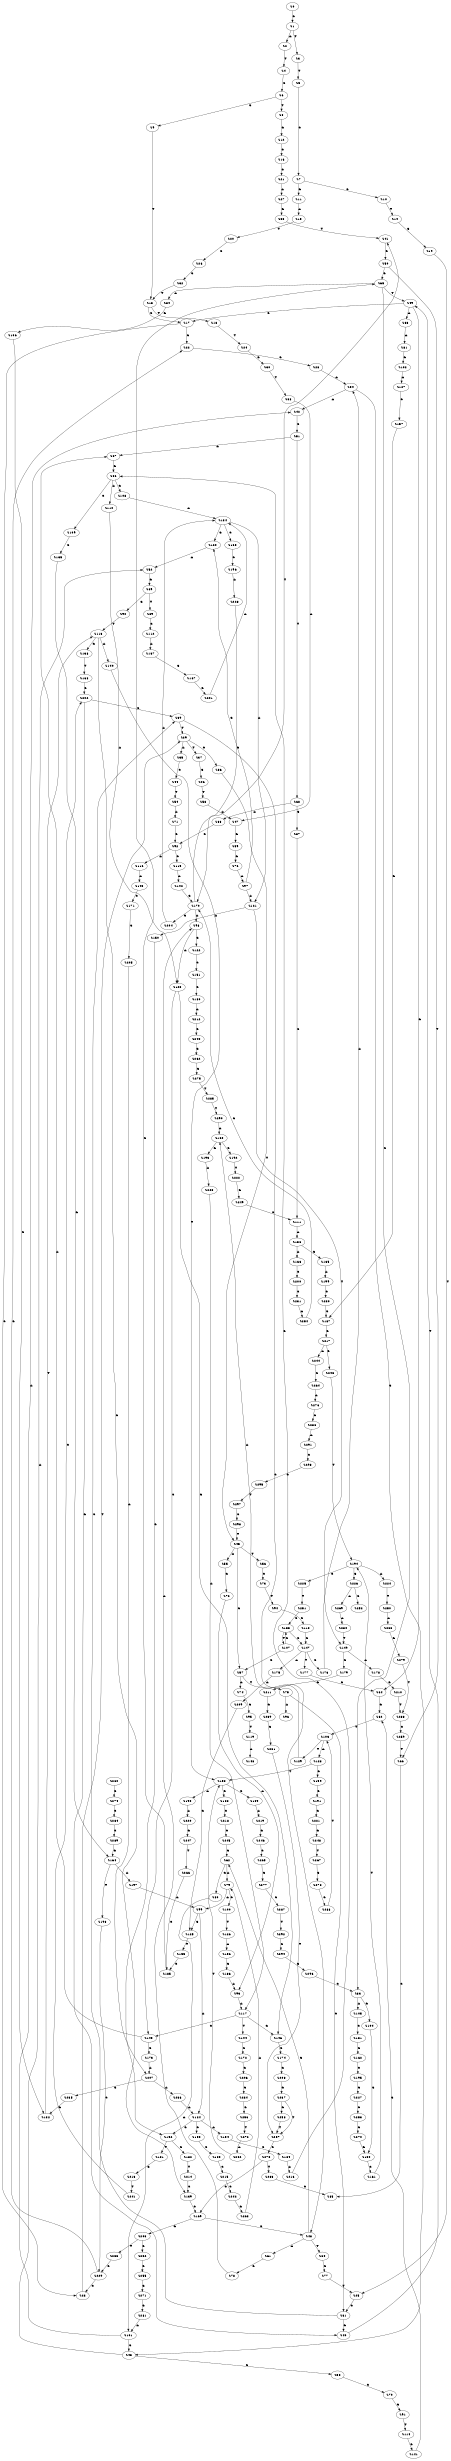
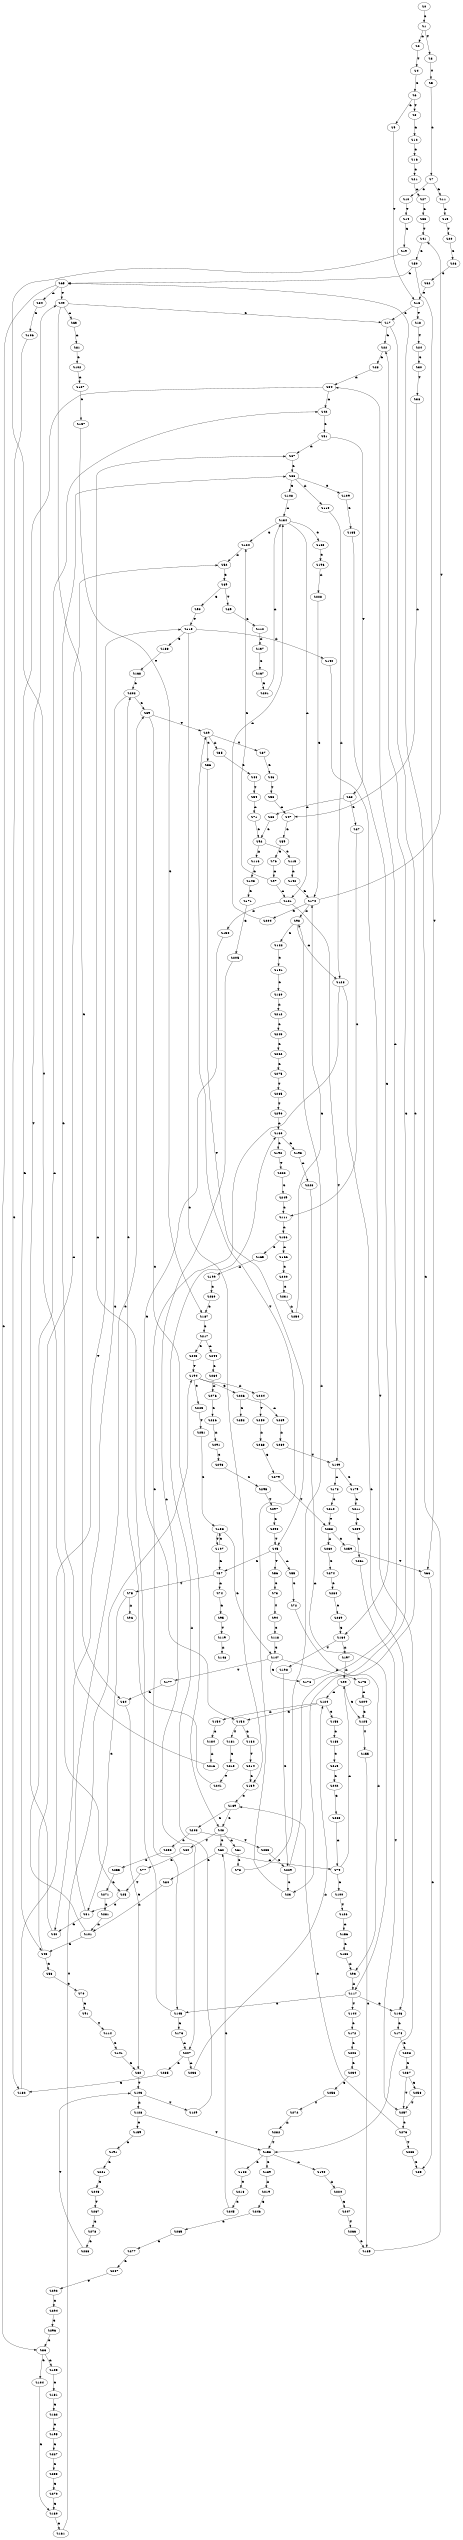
none -> (329, 1538)
